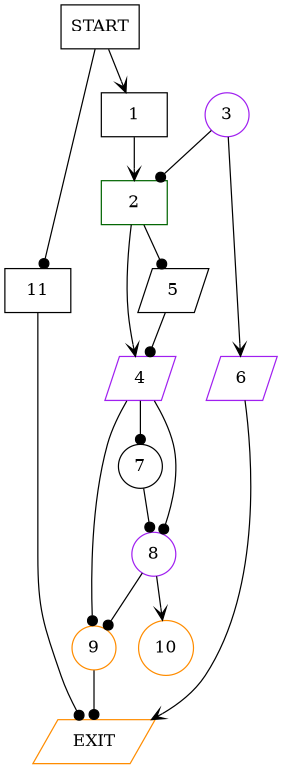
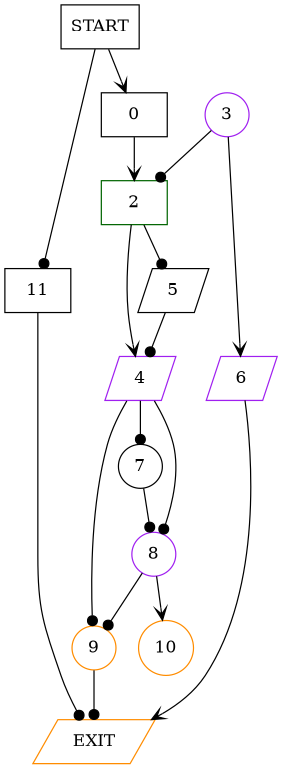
(134, 115) -> (134, 115)
